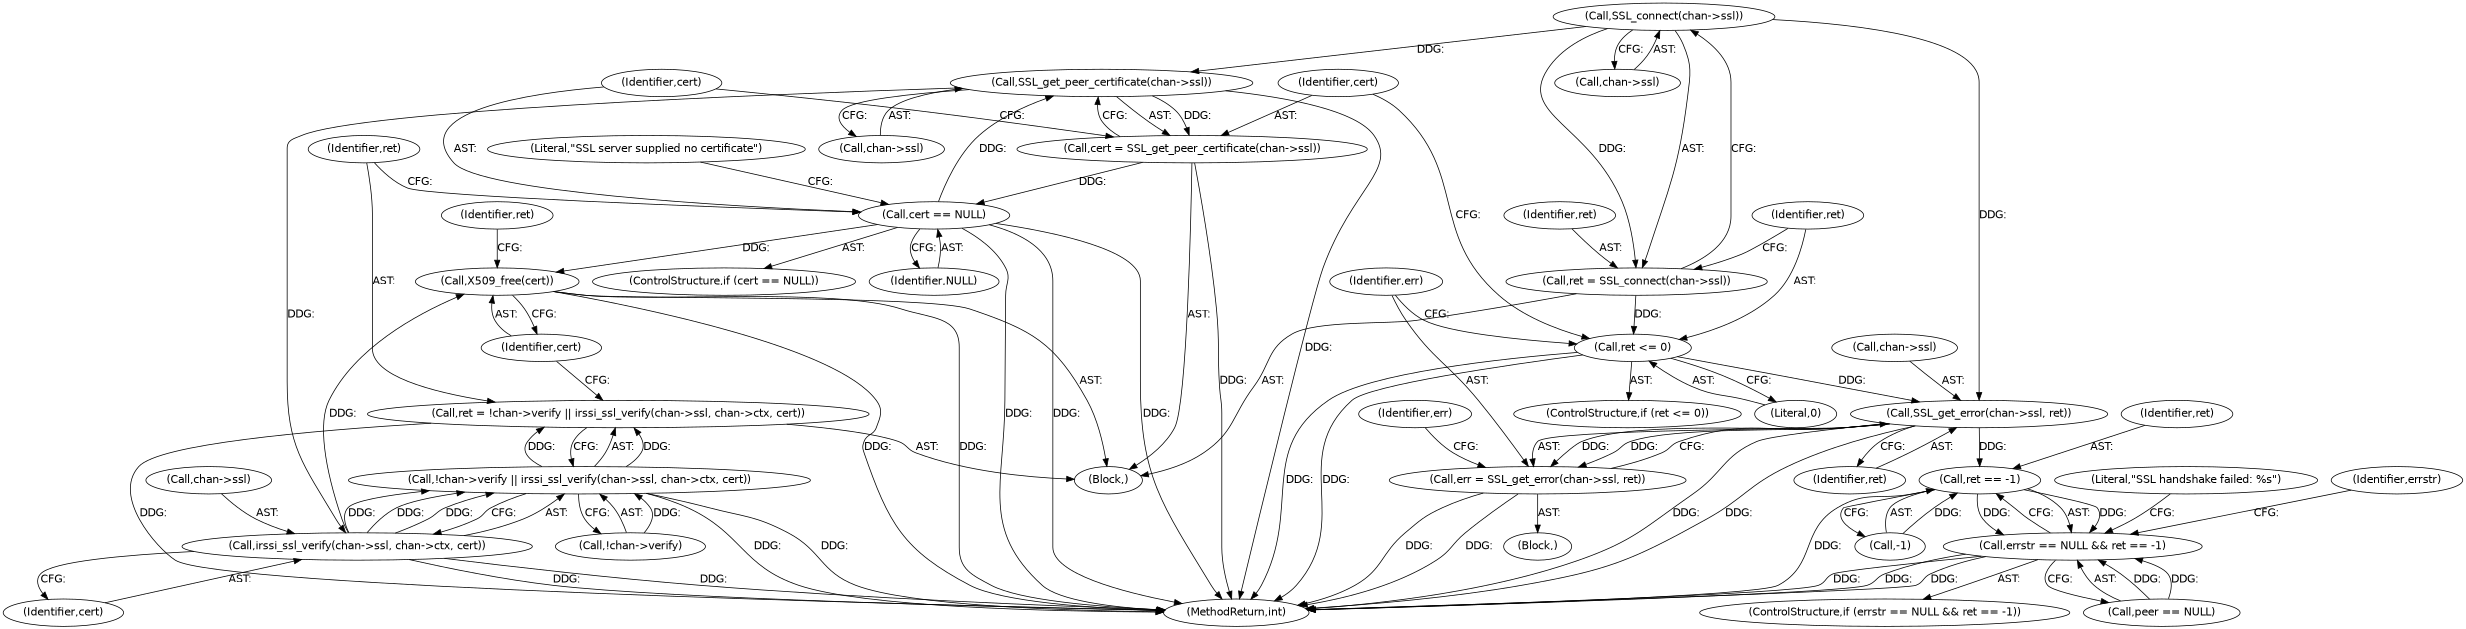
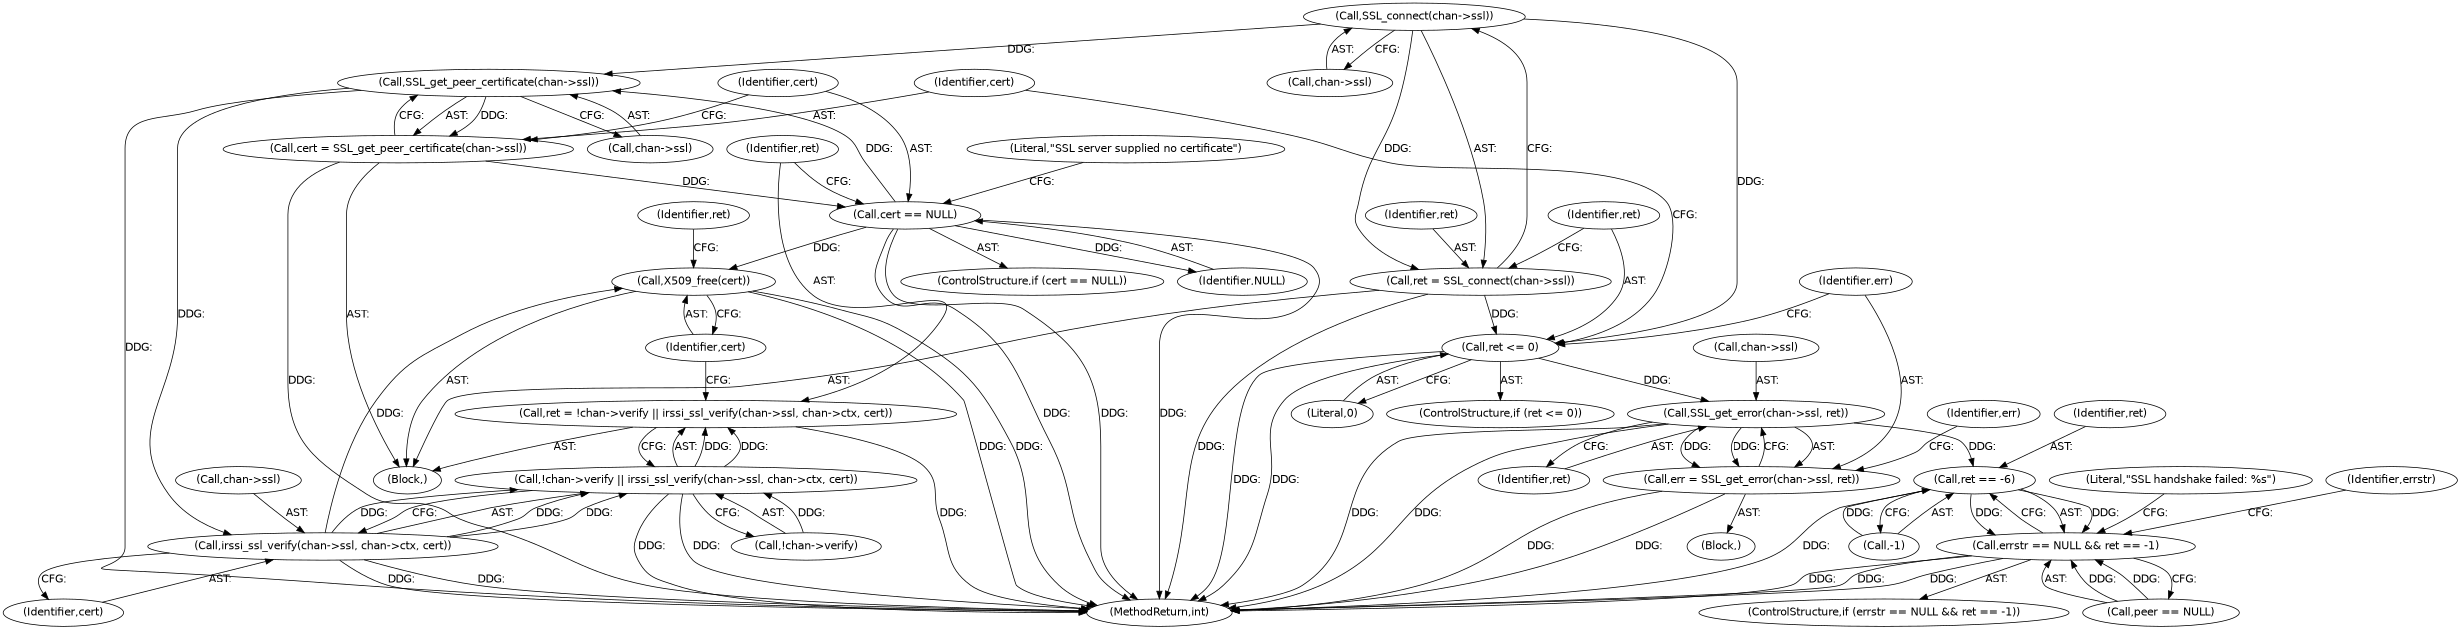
(1979, 124) -> (1737, 162)
(926, 249) -> (1110, 249)
none -> (1233, 388)
(1980, 480) -> (1975, 480)
